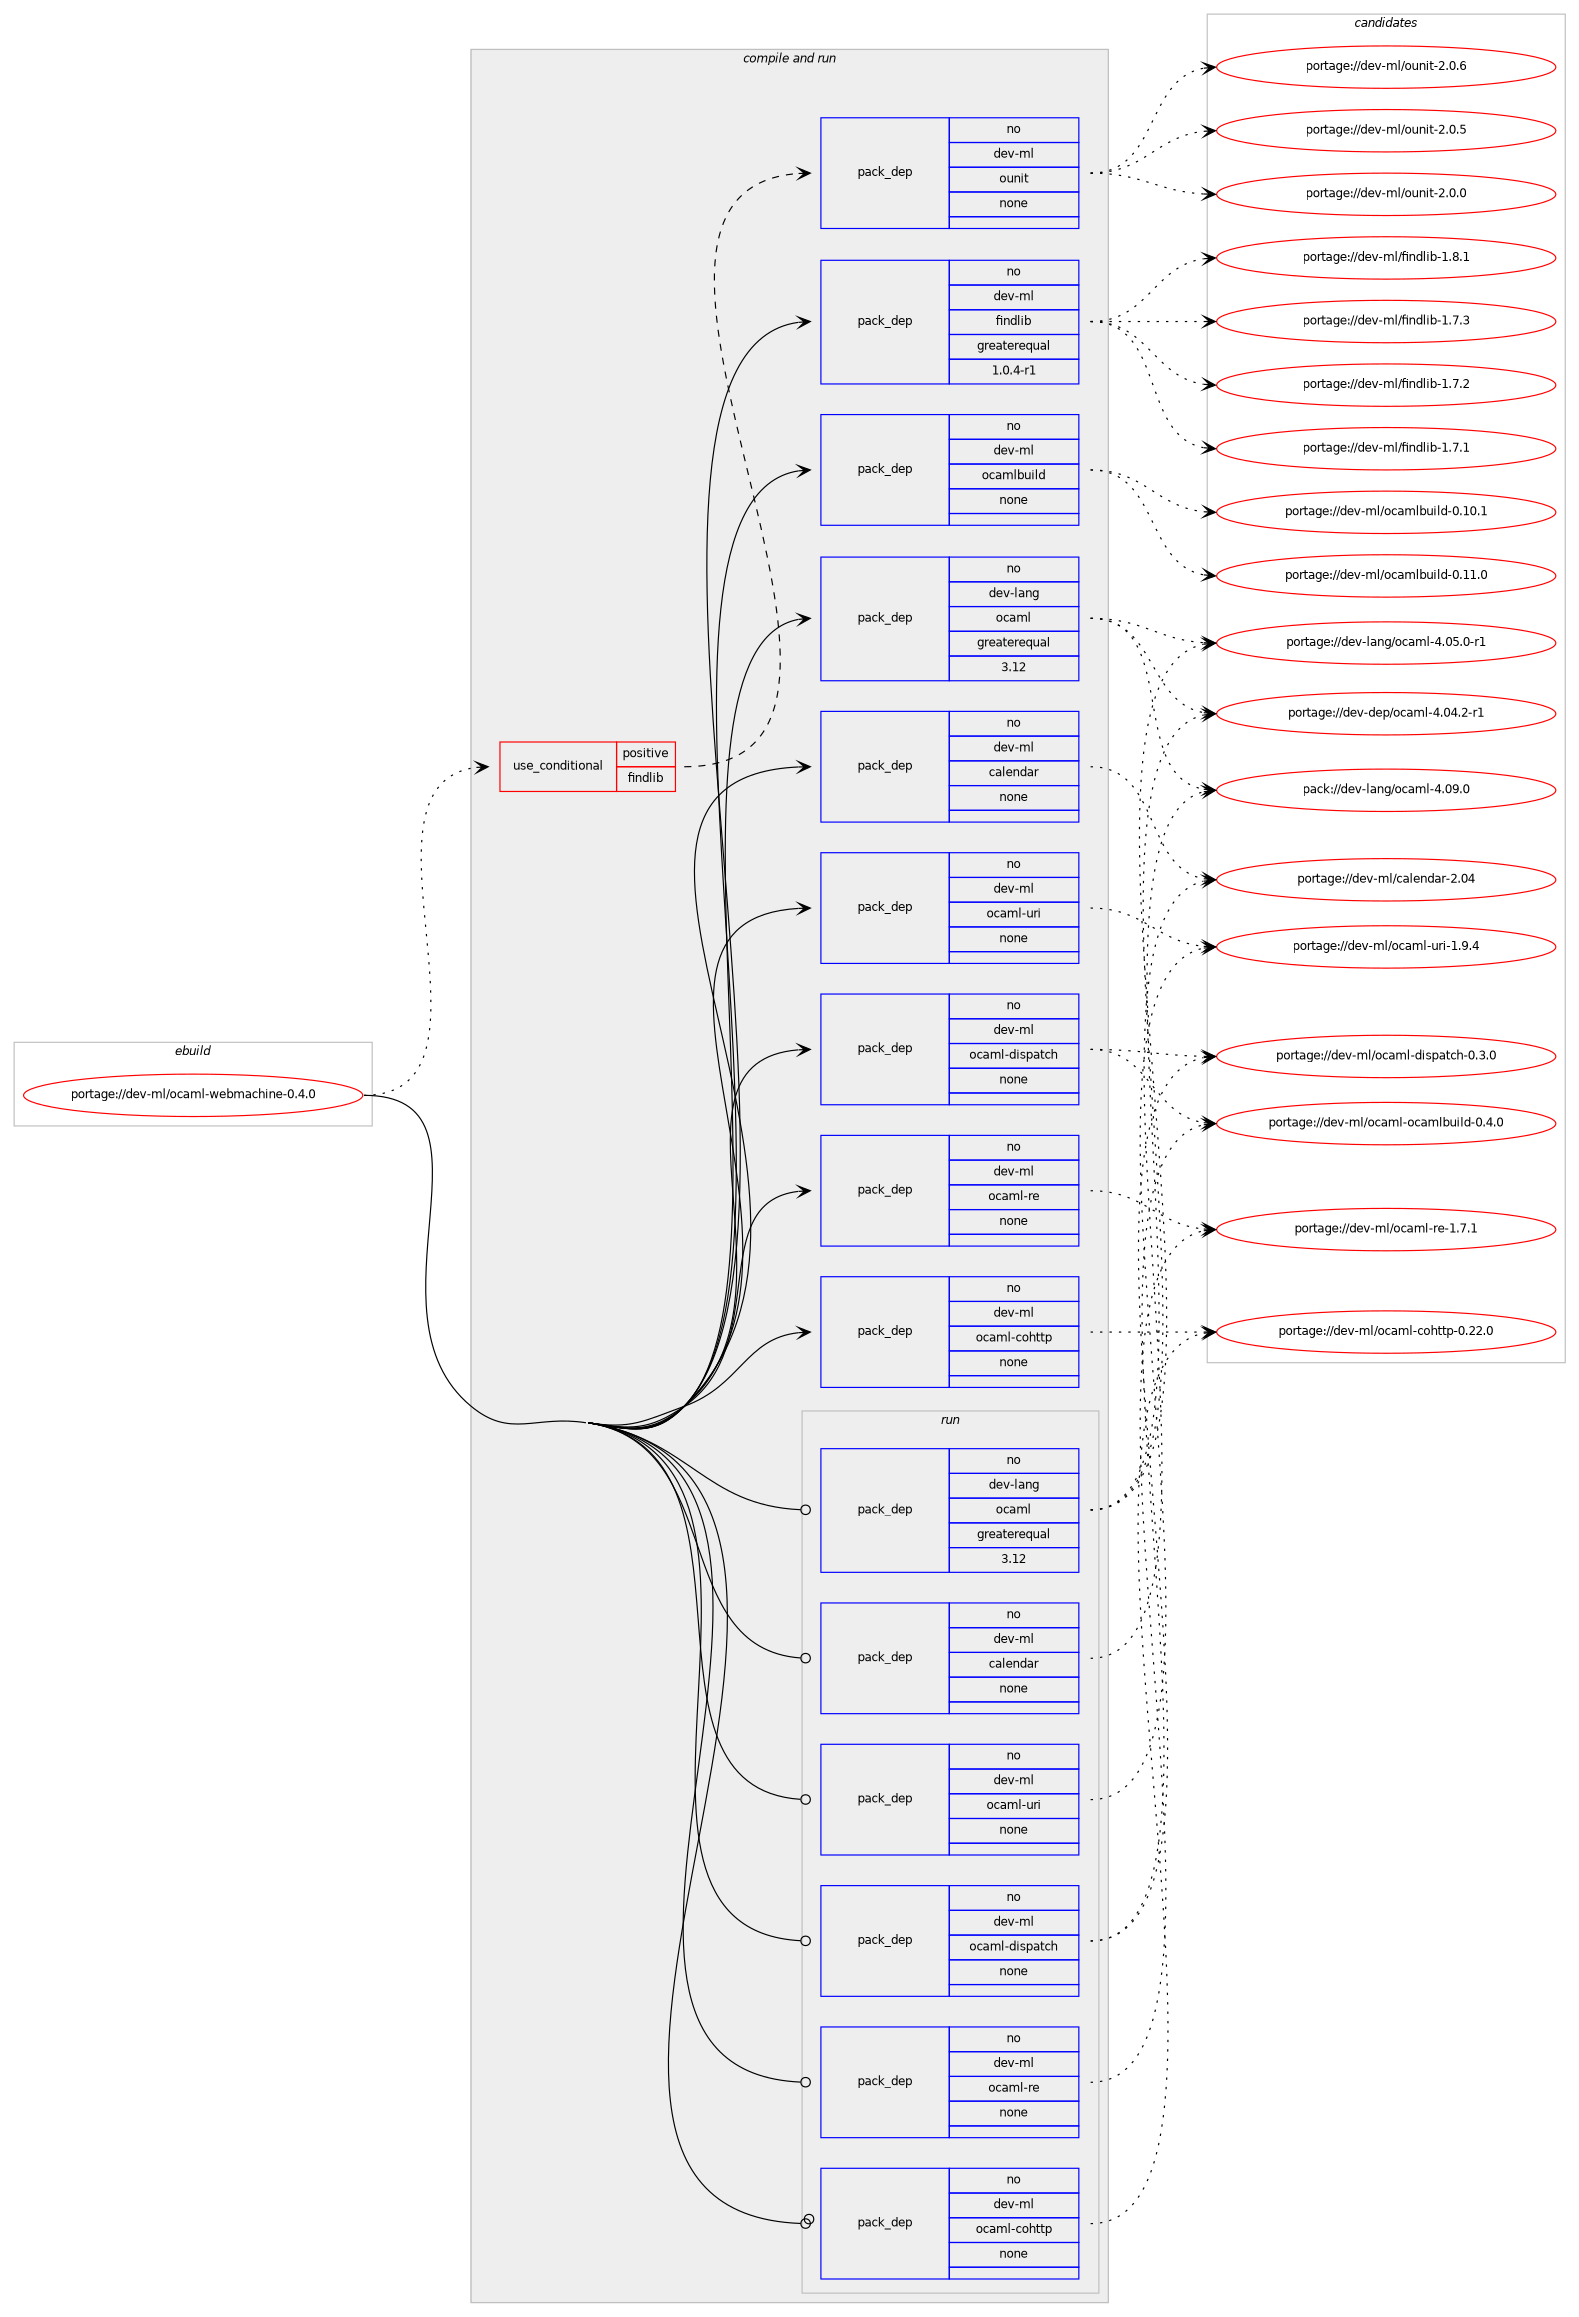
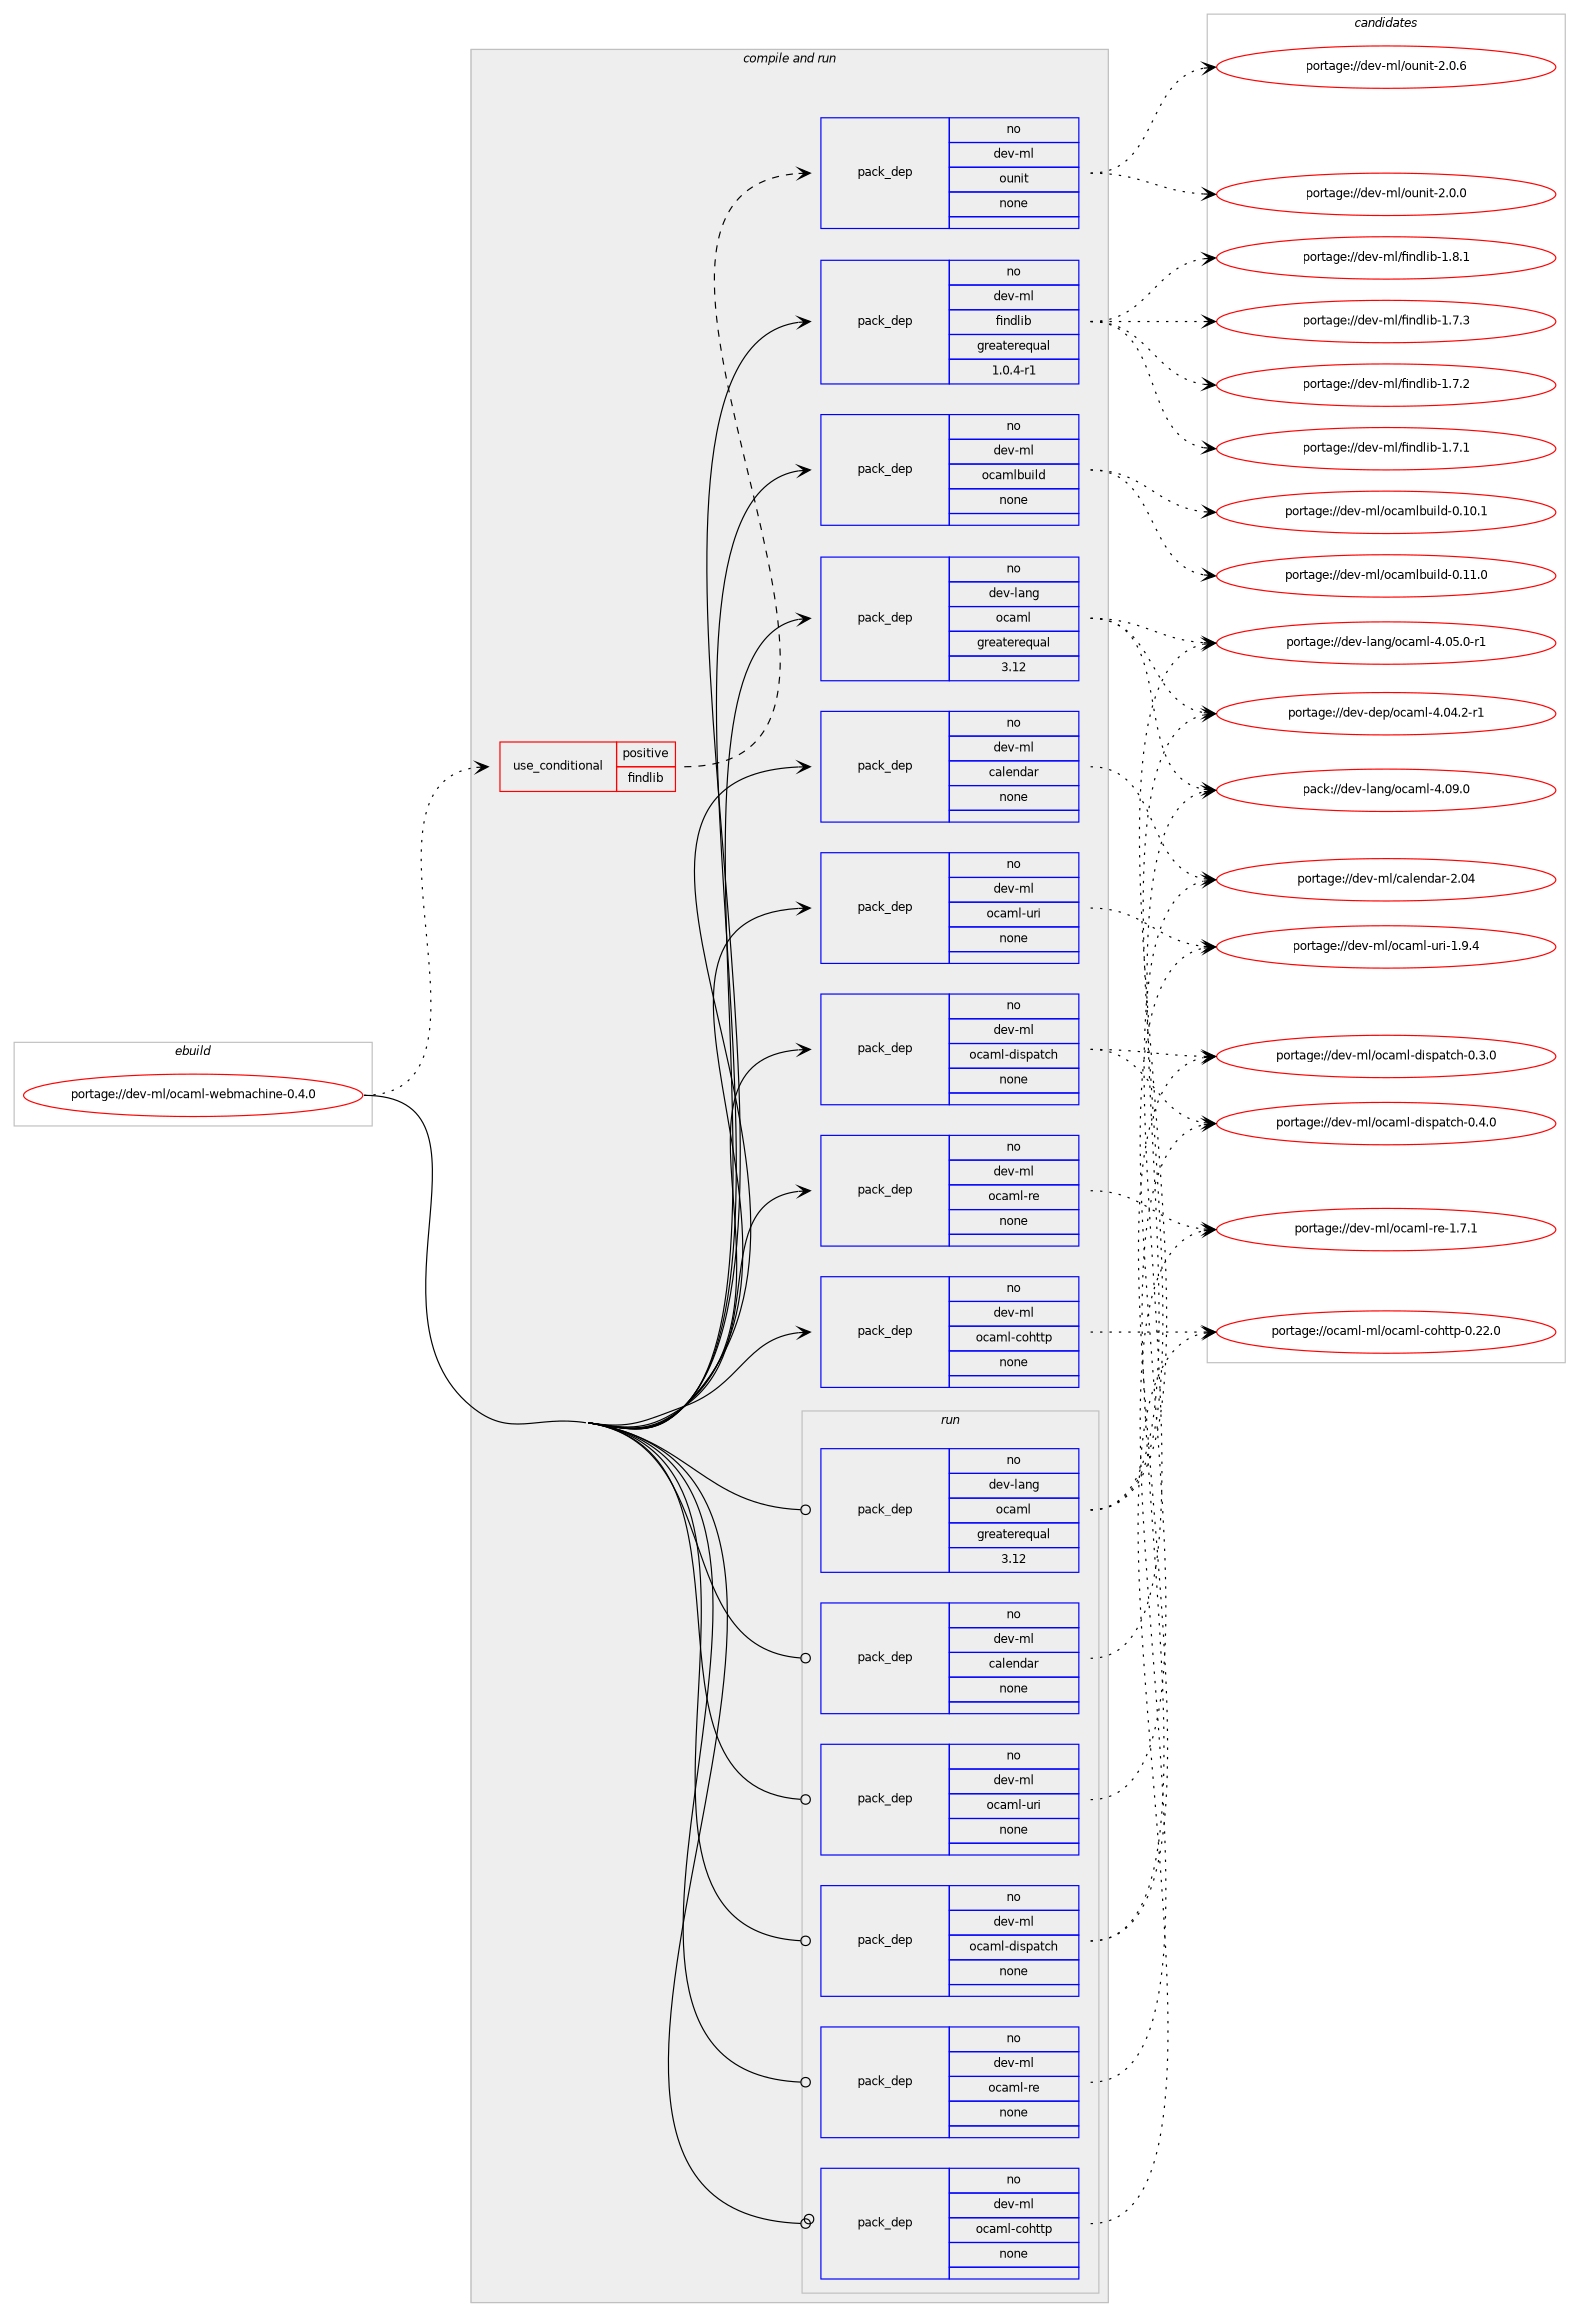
(1386, 131) -> none
(1386, 1124) -> (1386, 1124)
(1386, 1332) -> (1386, 1332)
